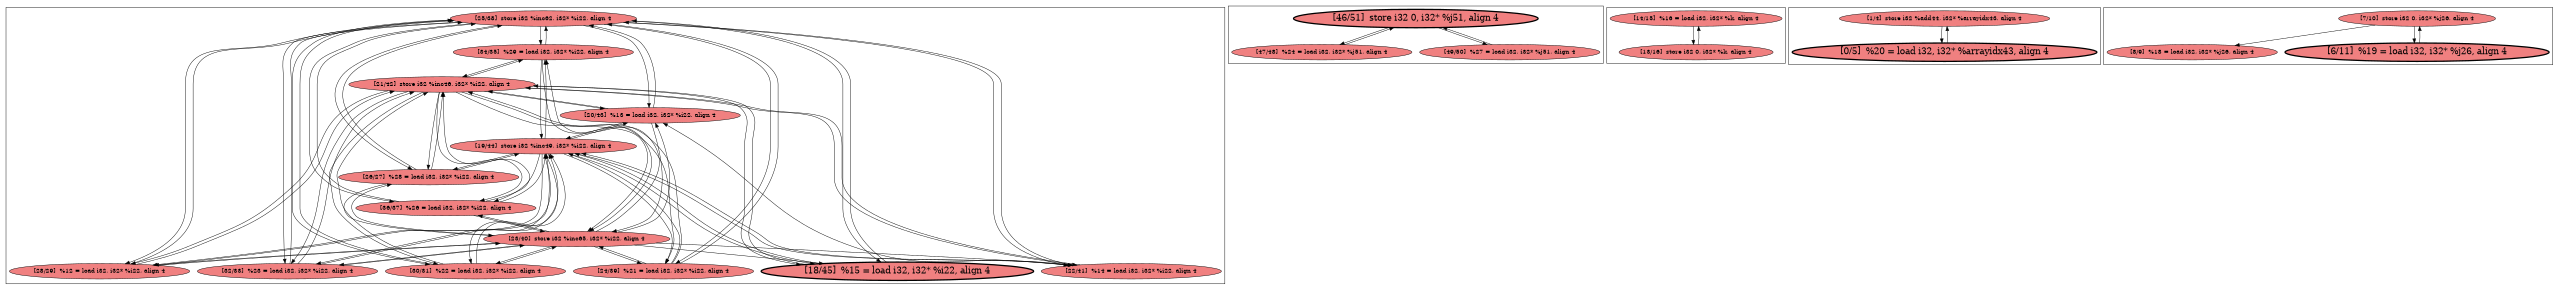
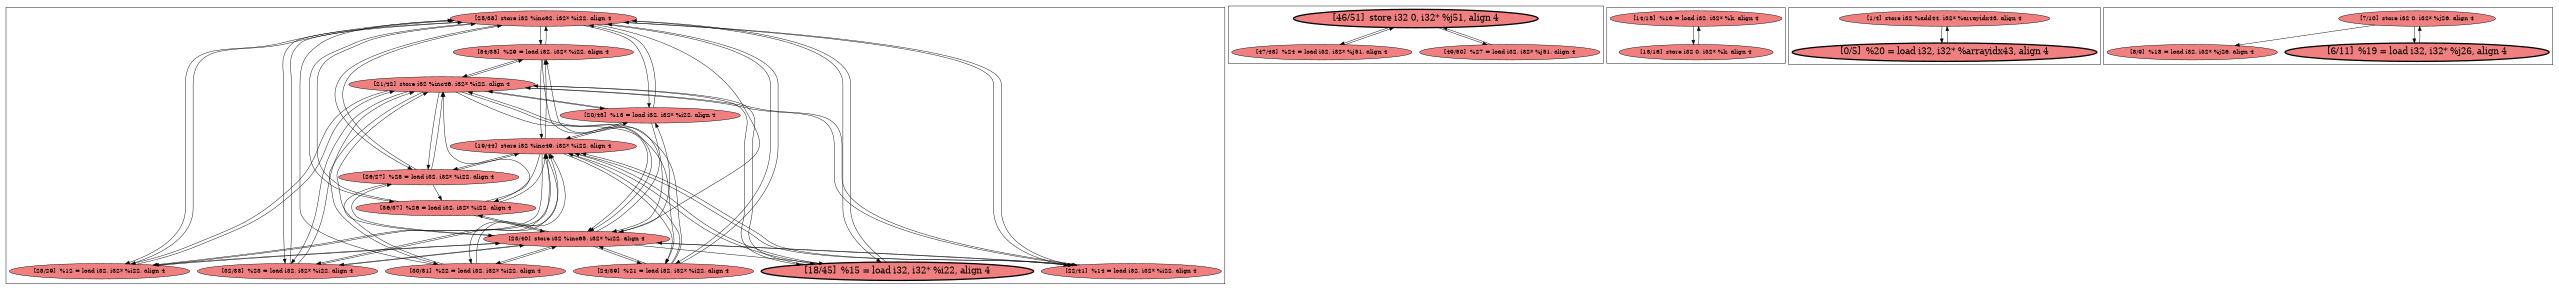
(294, 68) -> (751, 121)
(452, 161) -> (436, 191)
(852, 246) -> (869, 253)
